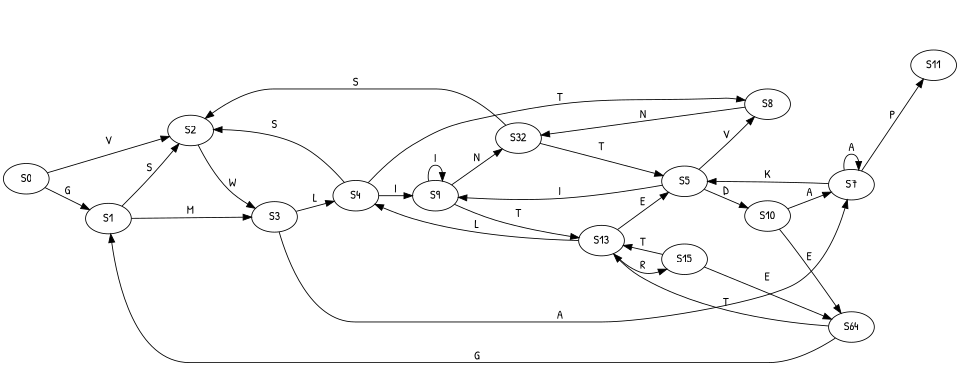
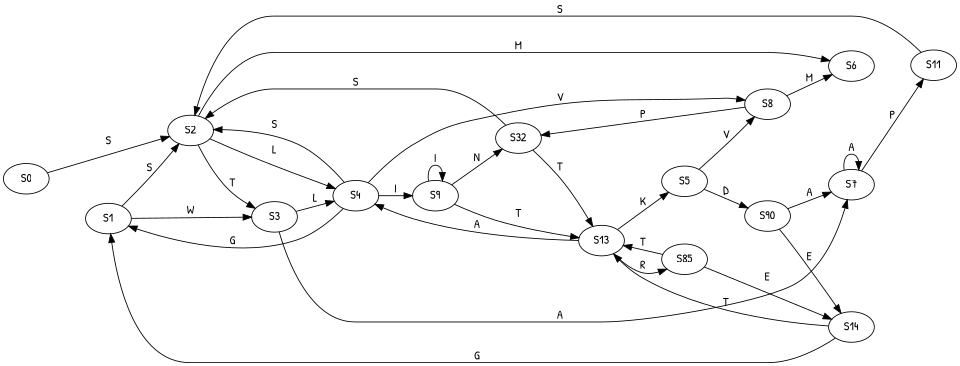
none -> (539, 16)
none -> (851, 66)
(560, 98) -> (560, 98)
(643, 115) -> (643, 115)
(108, 141) -> (108, 141)
(597, 158) -> (563, 182)
none -> (268, 163)
(772, 182) -> none
(233, 183) -> (233, 183)
(63, 197) -> (244, 248)
(565, 198) -> none
(643, 202) -> (643, 202)
(191, 211) -> (191, 211)
(768, 216) -> (768, 216)
(477, 225) -> (477, 225)
(685, 259) -> (685, 259)
(851, 327) -> (851, 327)
